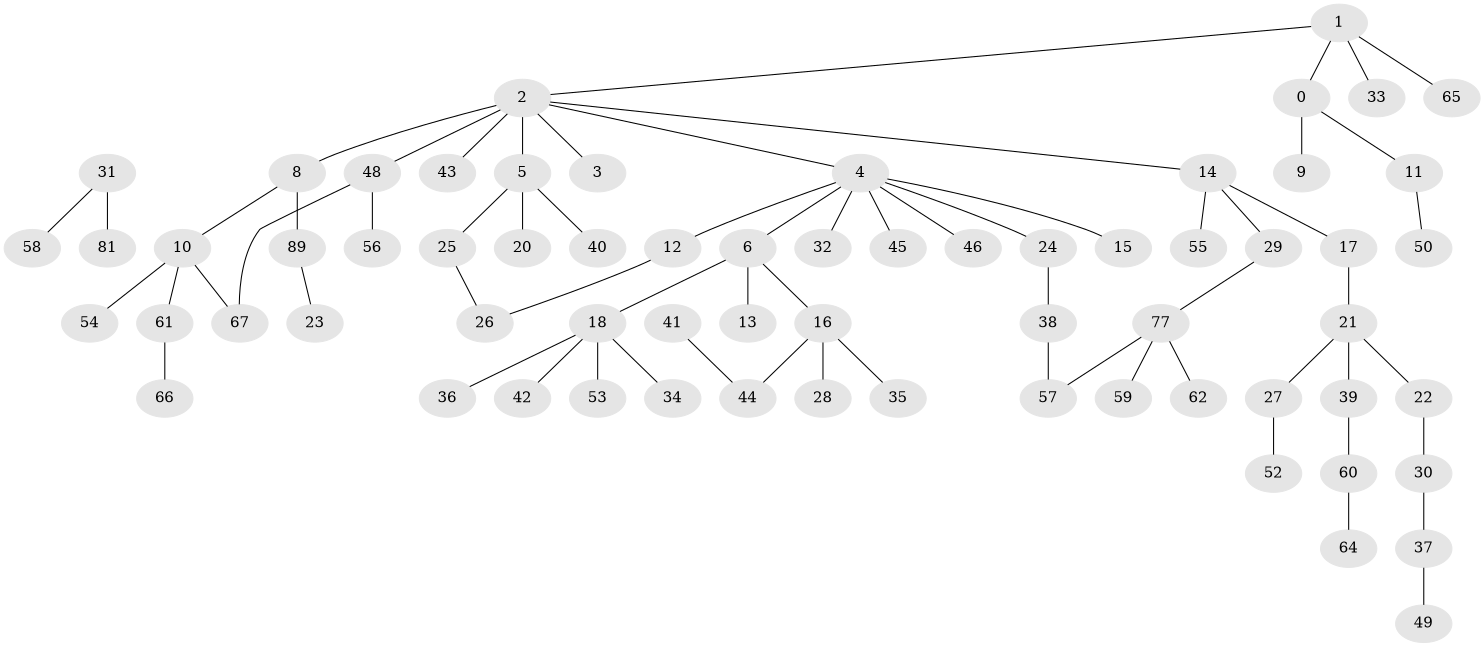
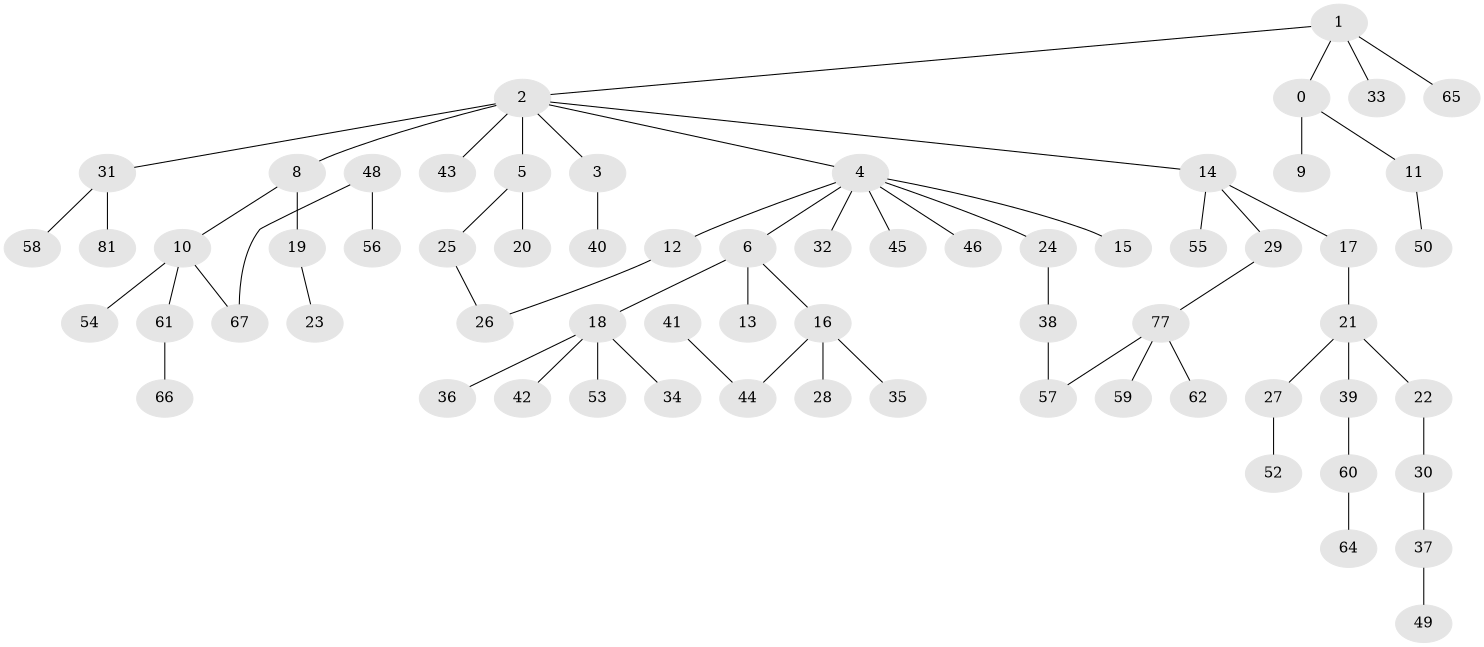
(448, 136) -> (315, 136)
(560, 211) -> (598, 211)
(297, 248) -> (297, 248)
